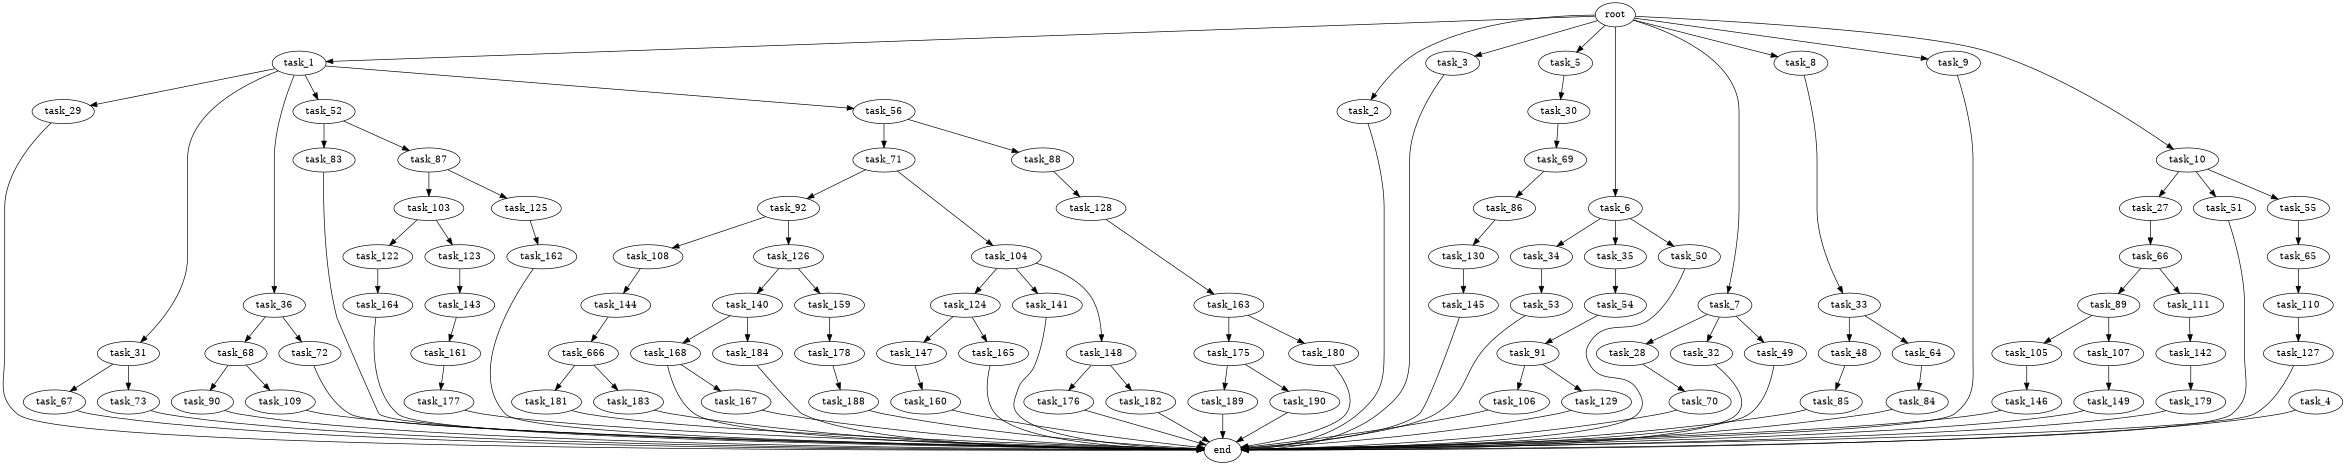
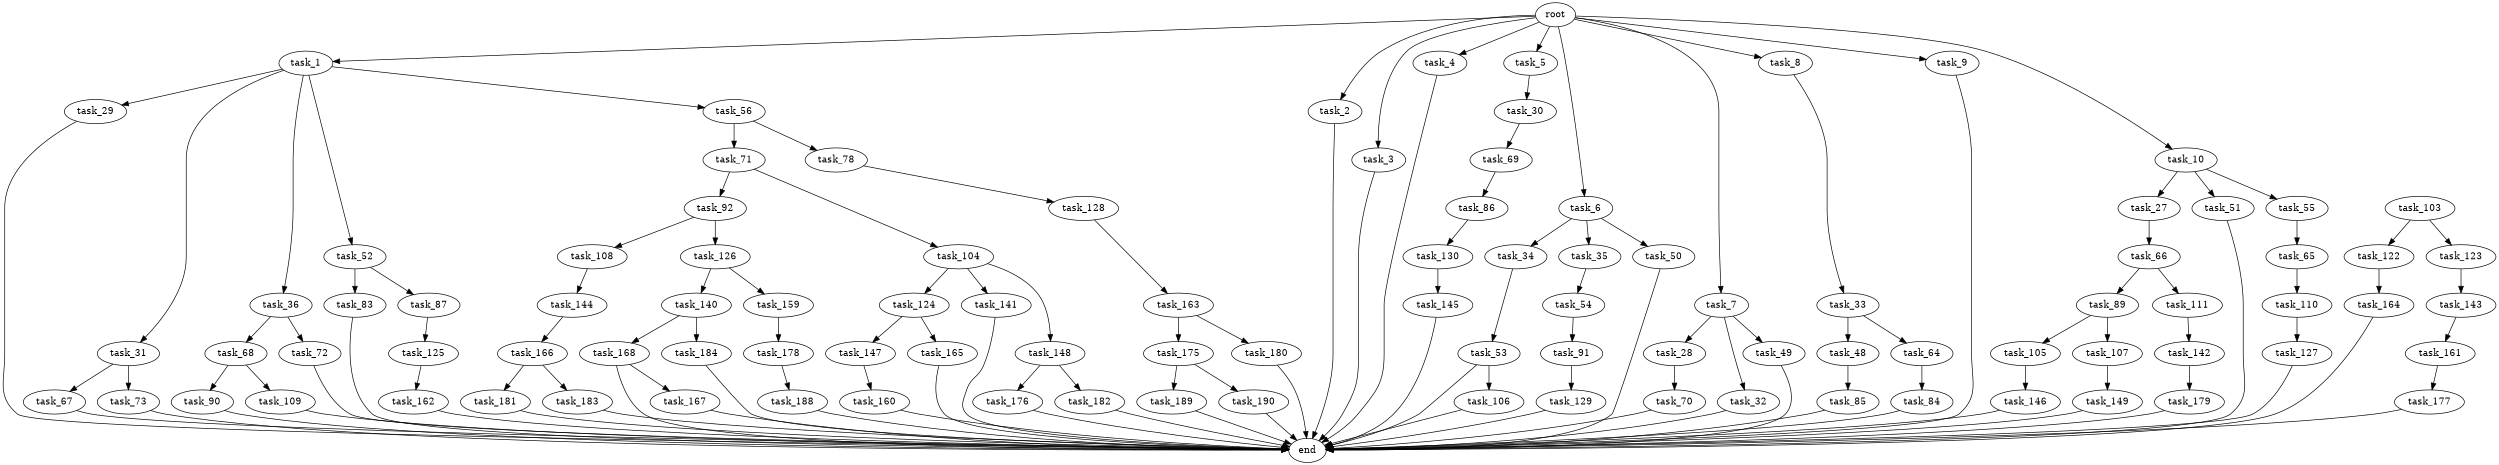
none -> (1502, 37)
(1043, 160) -> (836, 160)
(429, 181) -> none
(584, 354) -> (532, 354)
(1522, 374) -> (1489, 374)
